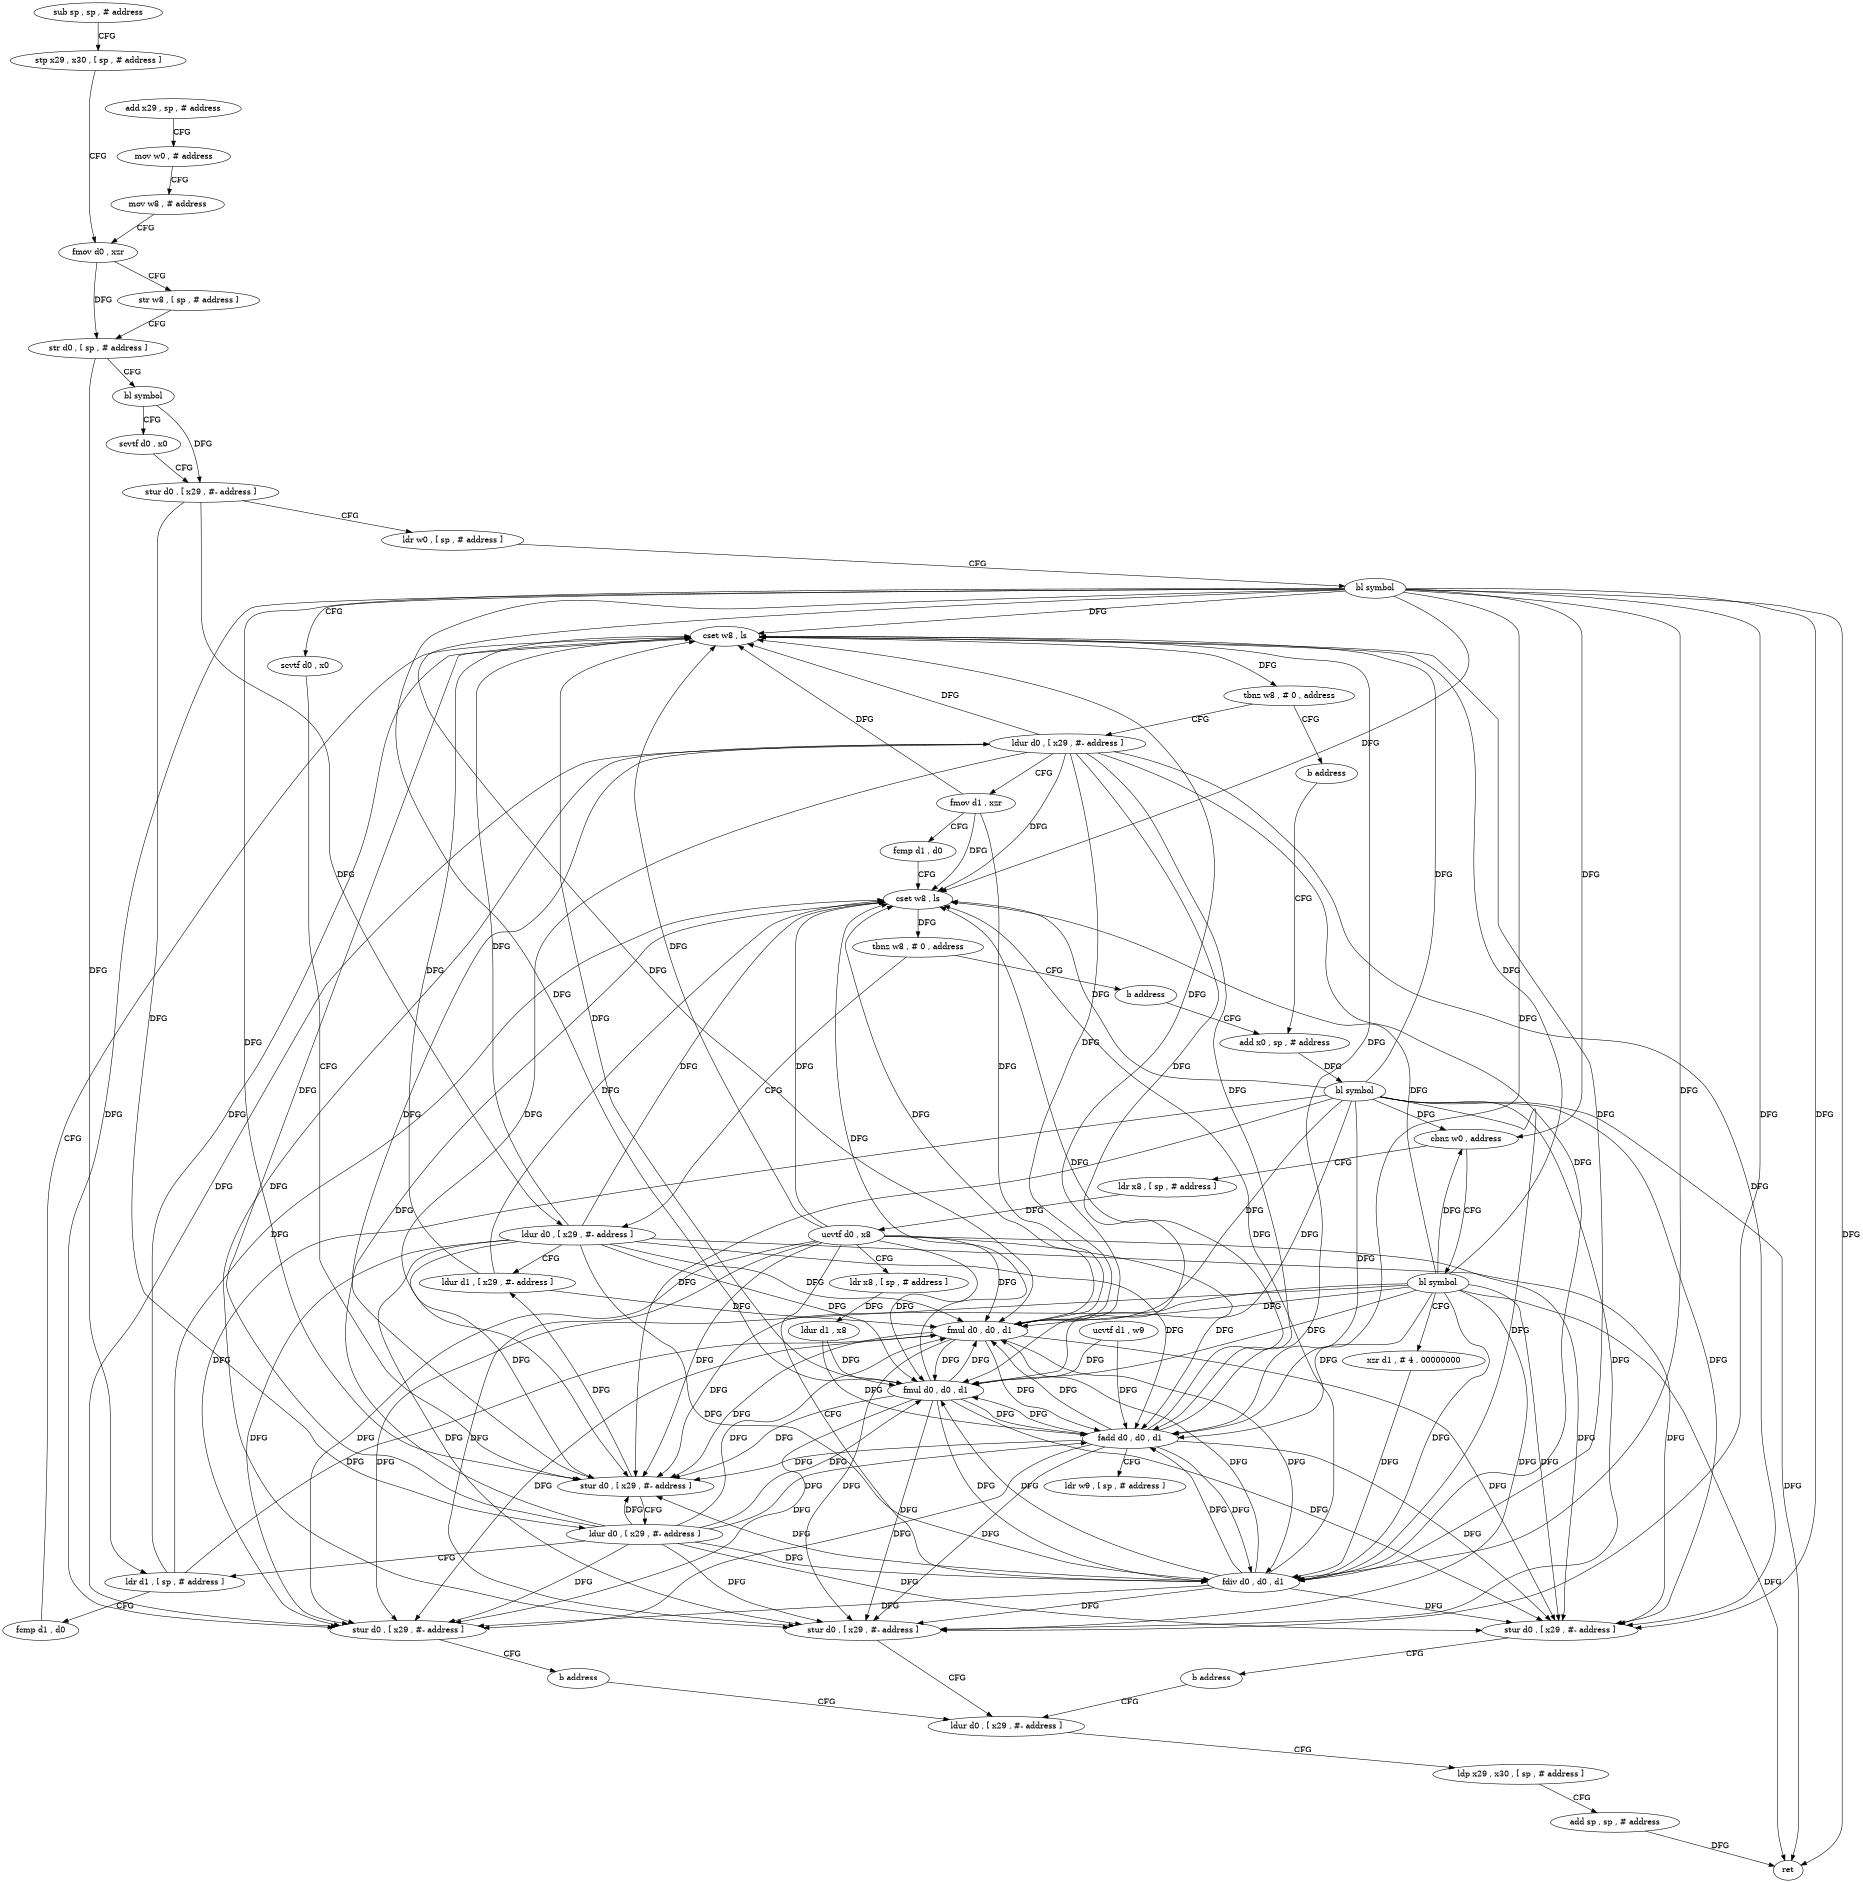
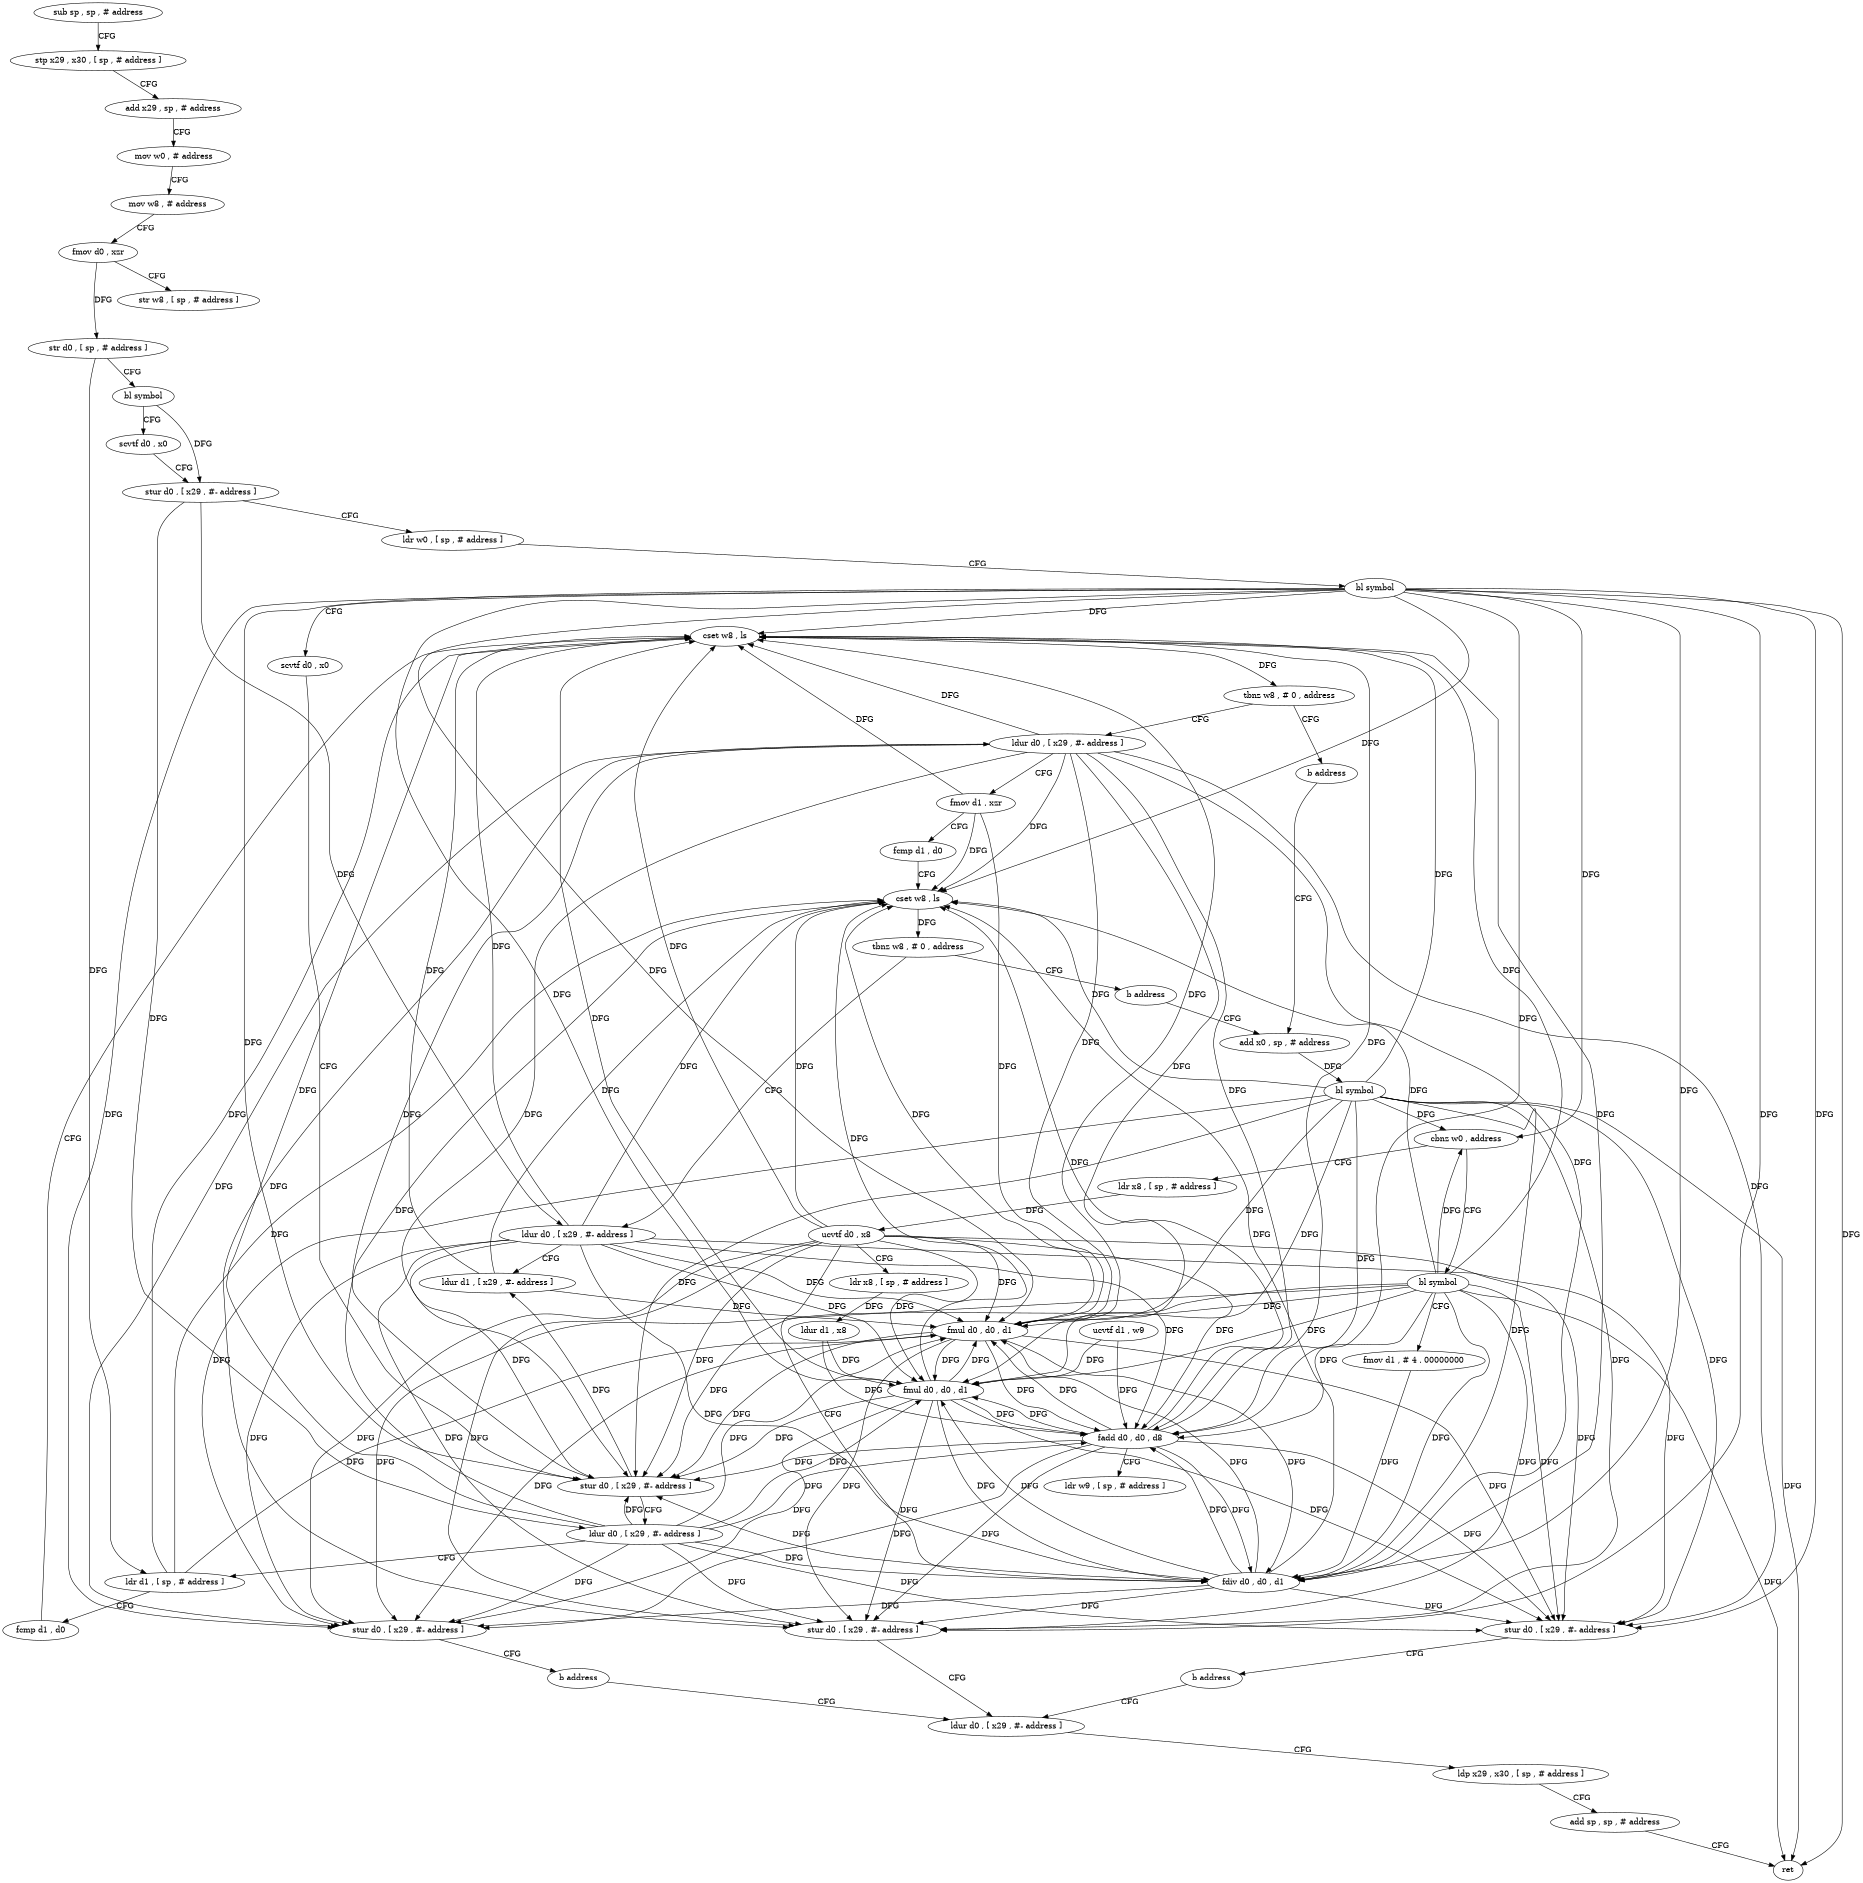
(89, 154) -> (133, 83)
(146, 323) -> none
(1414, 1361) -> (1414, 1361)
(1130, 1439) -> (1130, 1439)
(1720, 1846) -> (1720, 1846)
